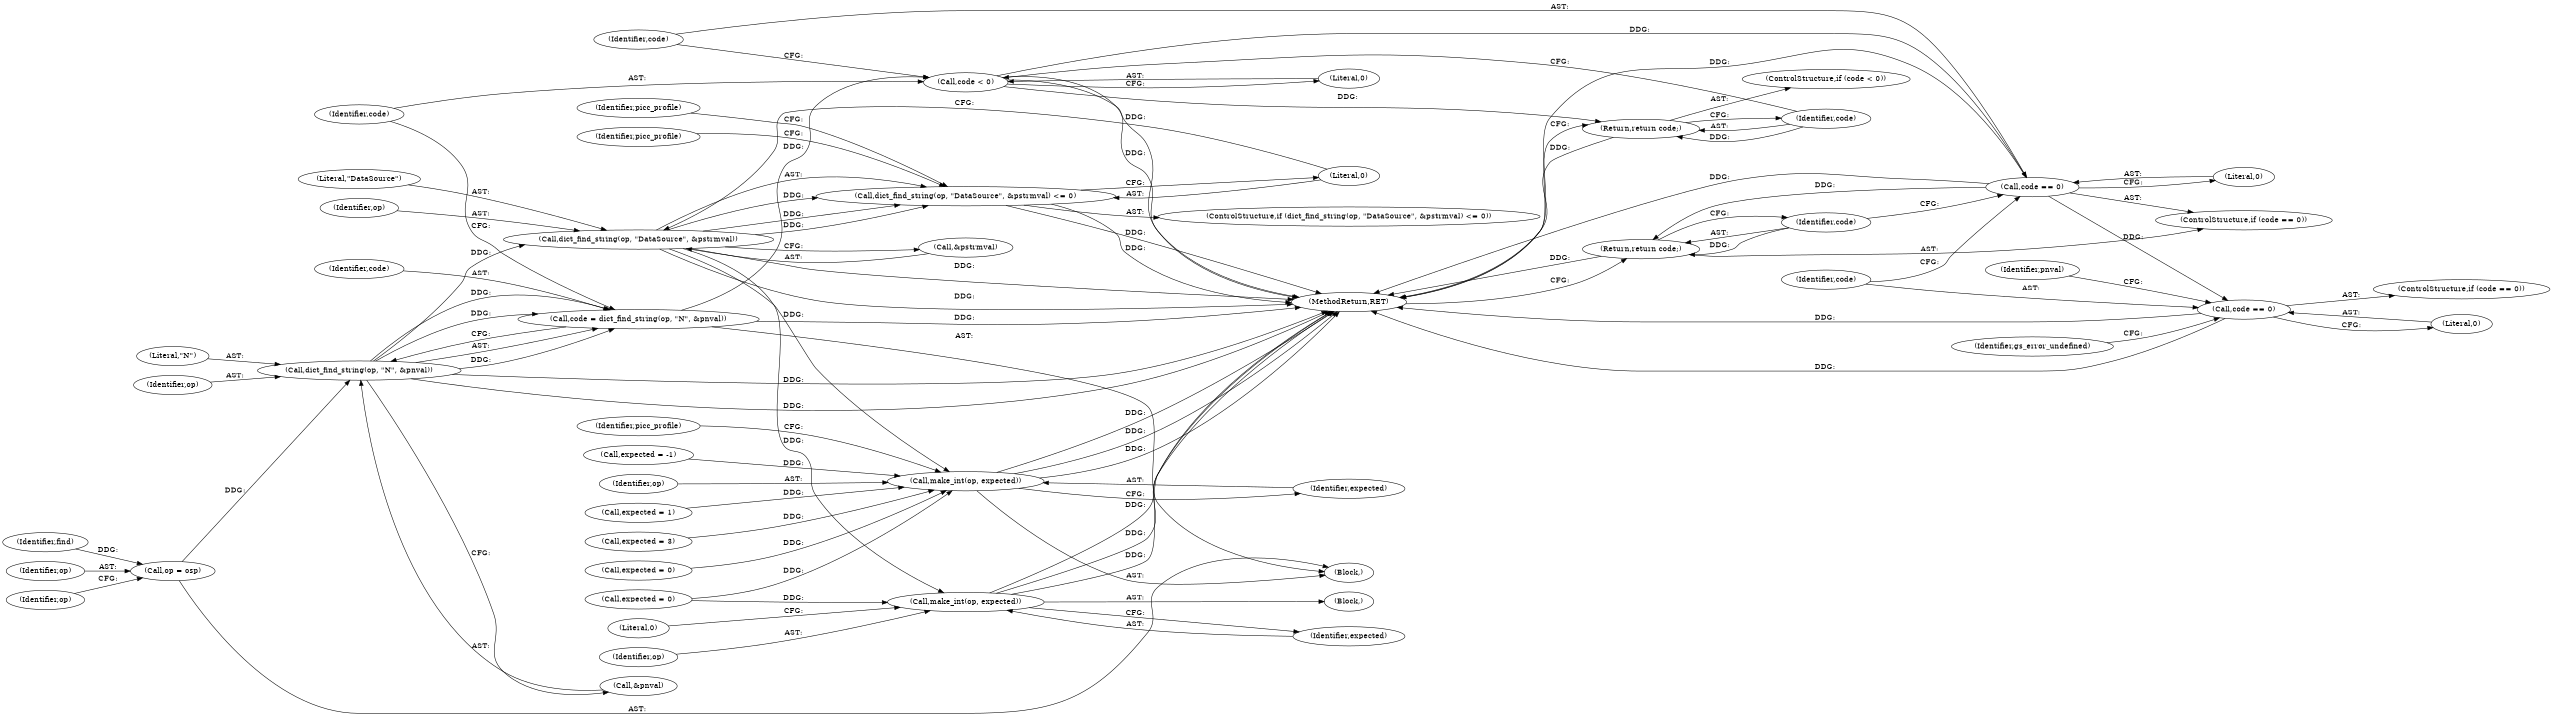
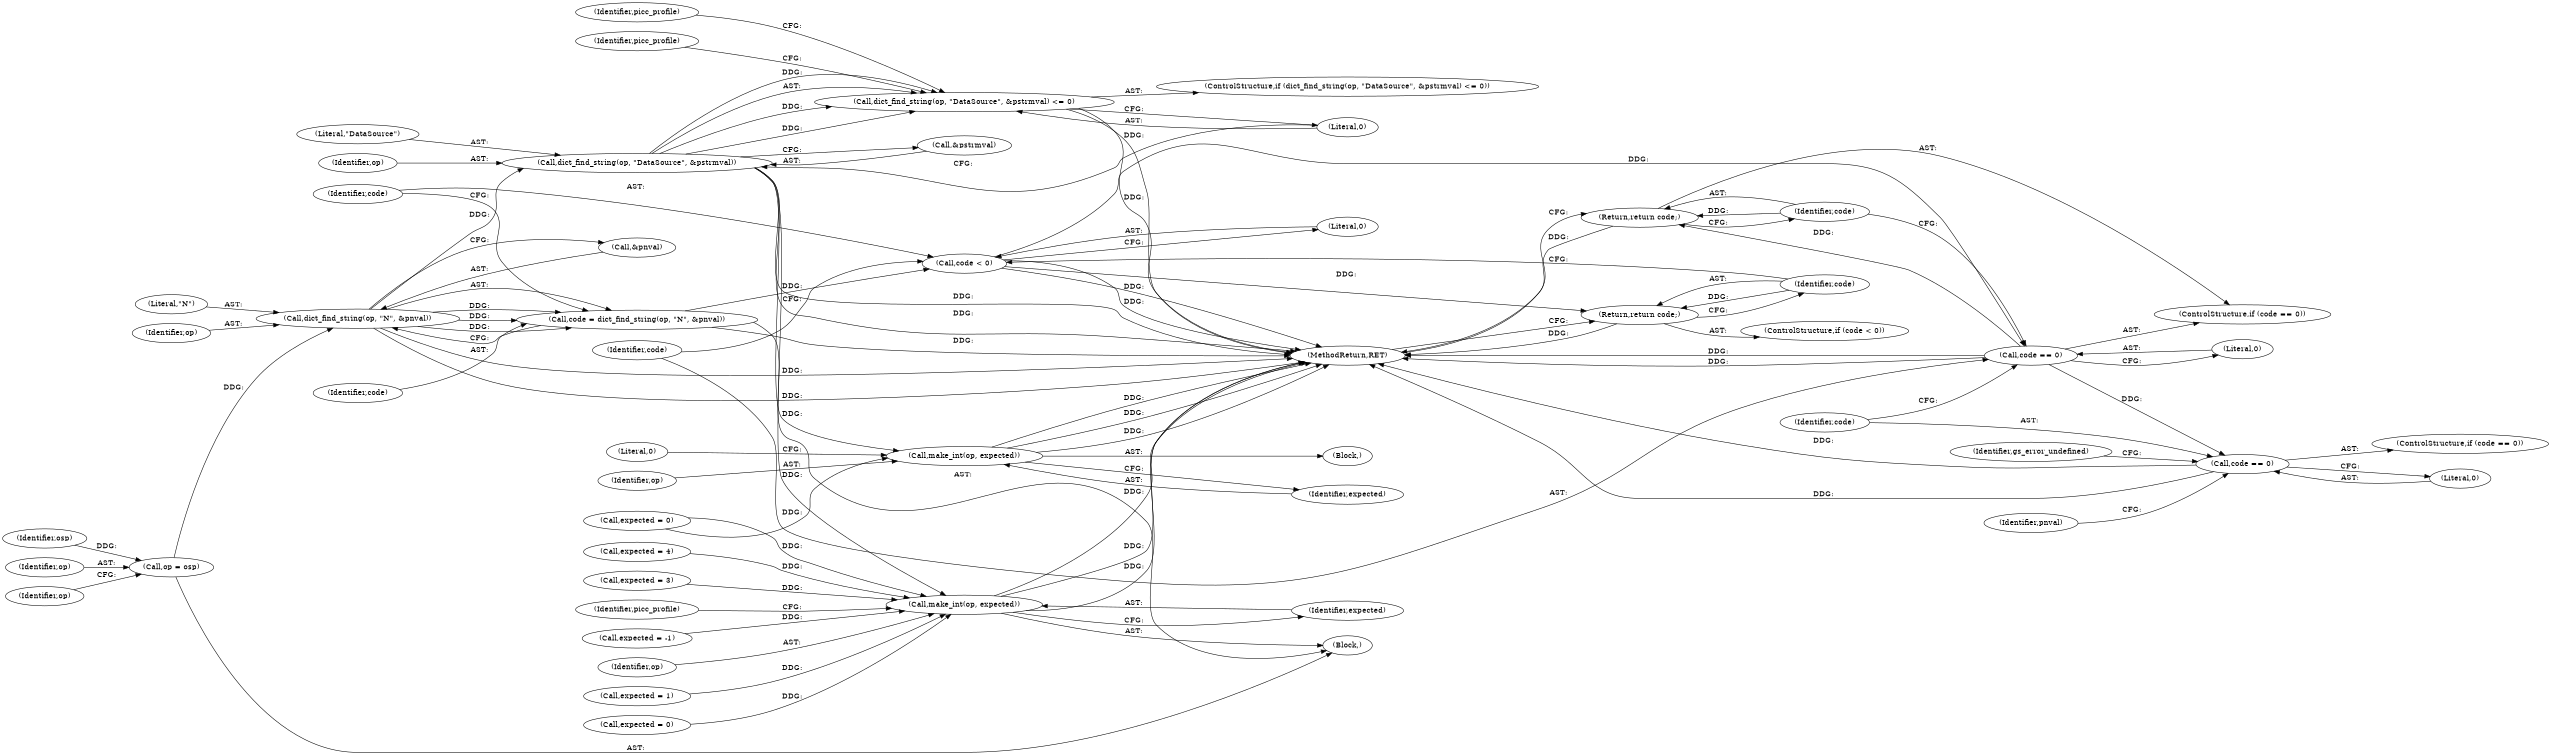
(45, 542) -> (45, 538)
none -> (637, 552)
